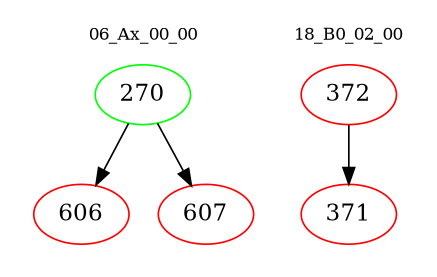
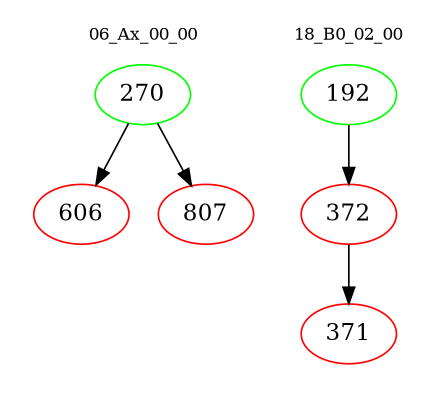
none -> (349, 95)
(206, 214) -> (206, 214)
